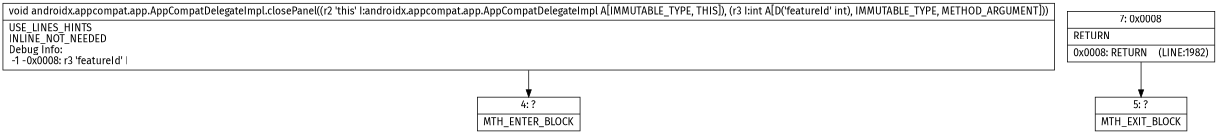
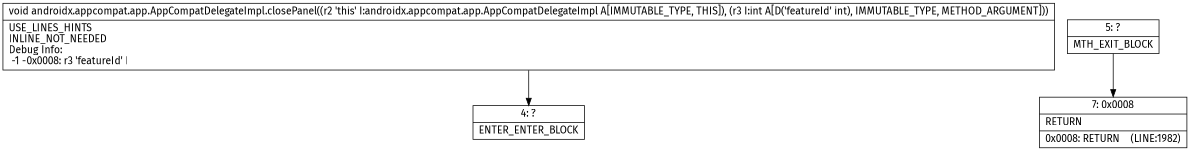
(1141, 76) -> (1113, 72)
(529, 122) -> (529, 131)
